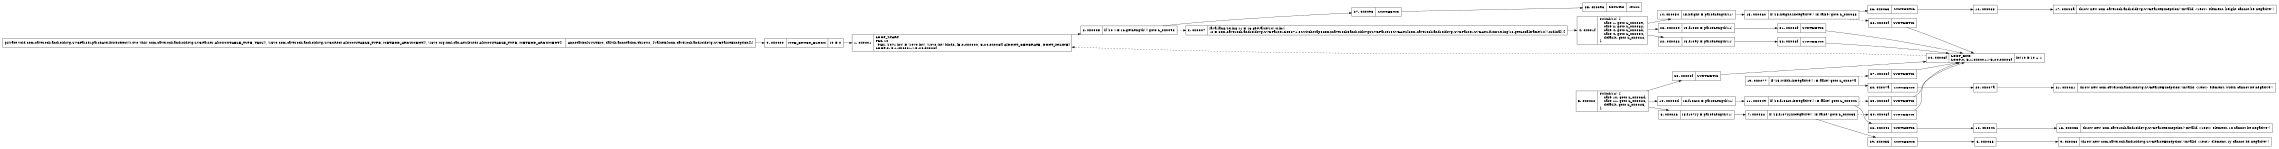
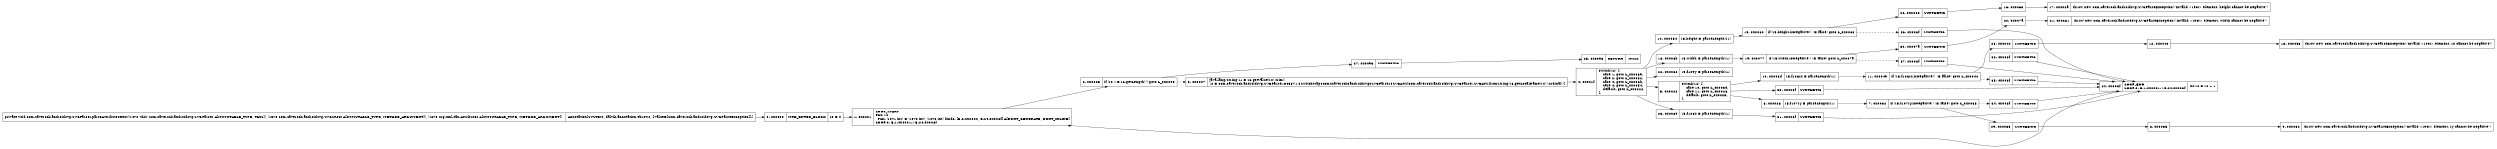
(1755, 42) -> none
(1500, 53) -> (1604, 138)
none -> (1694, 59)
none -> (1651, 87)
